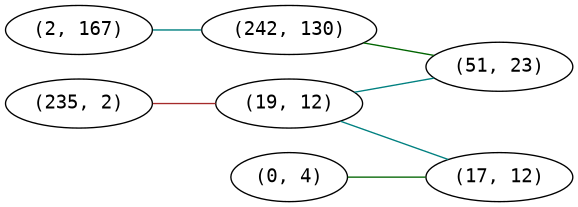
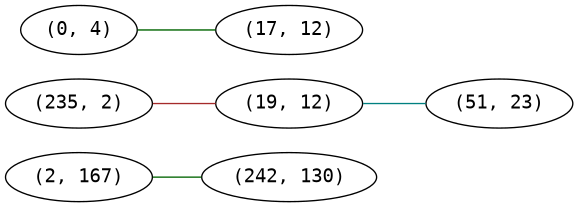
(177, 30) -> (177, 177)
(399, 49) -> none
(395, 140) -> none
